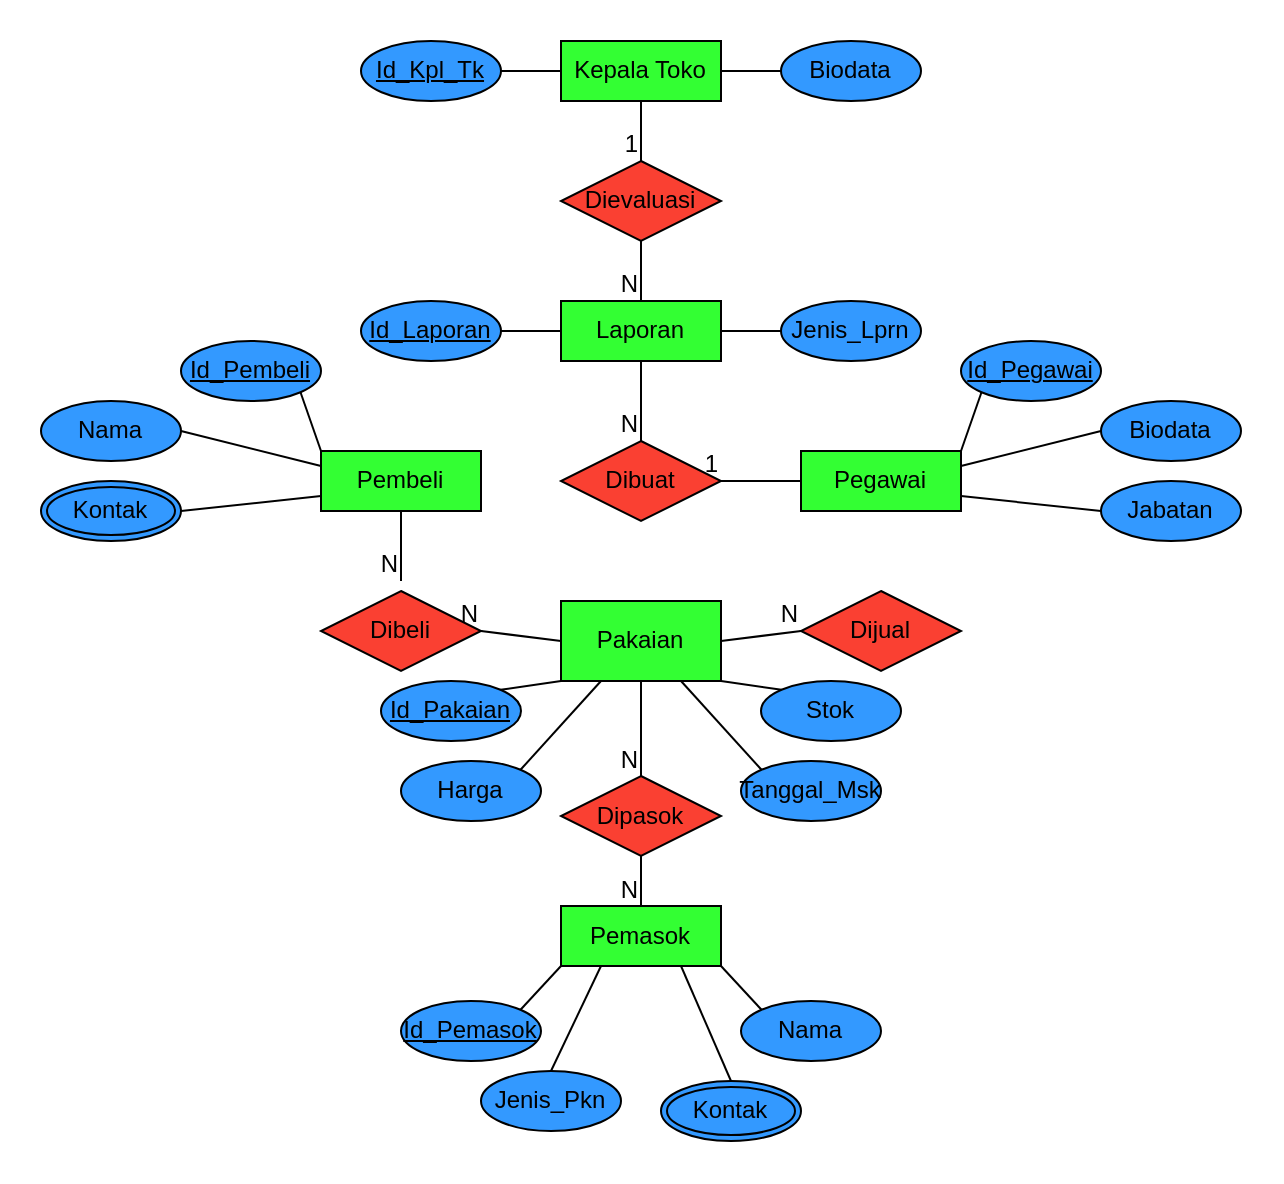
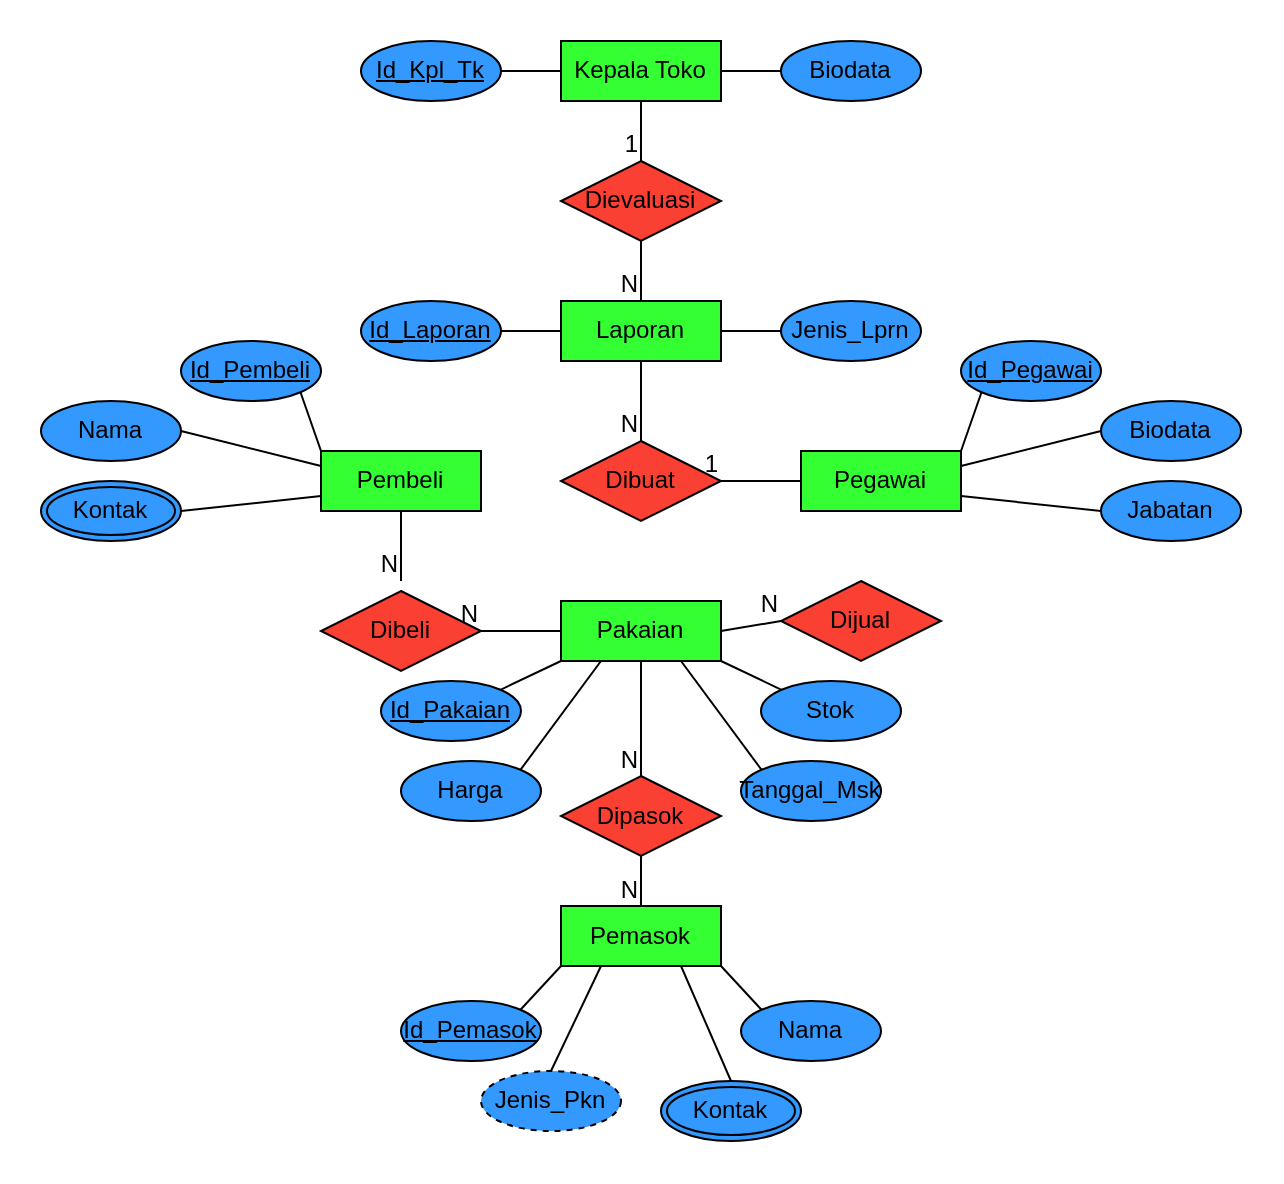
(881, 631) -> (861, 621)
(641, 641) -> (641, 631)
(551, 1101) -> (551, 1101)
